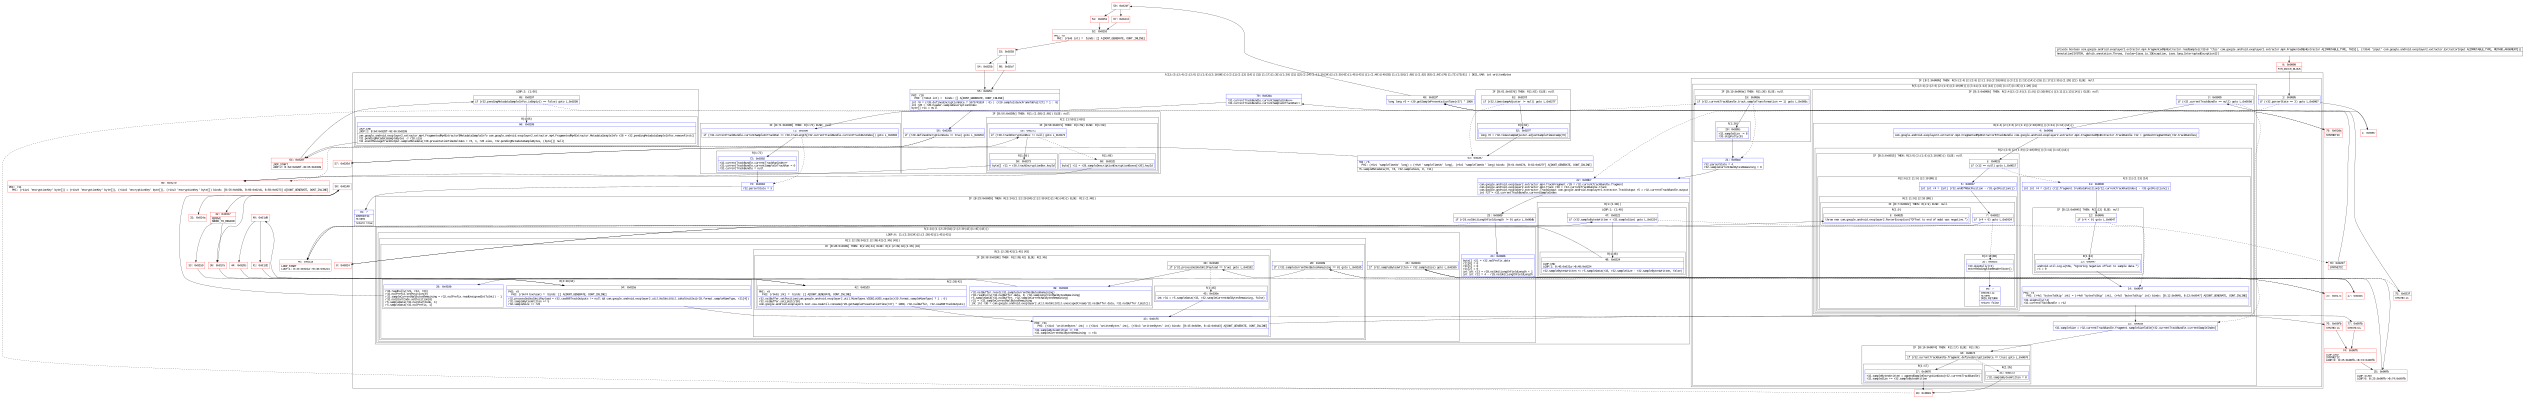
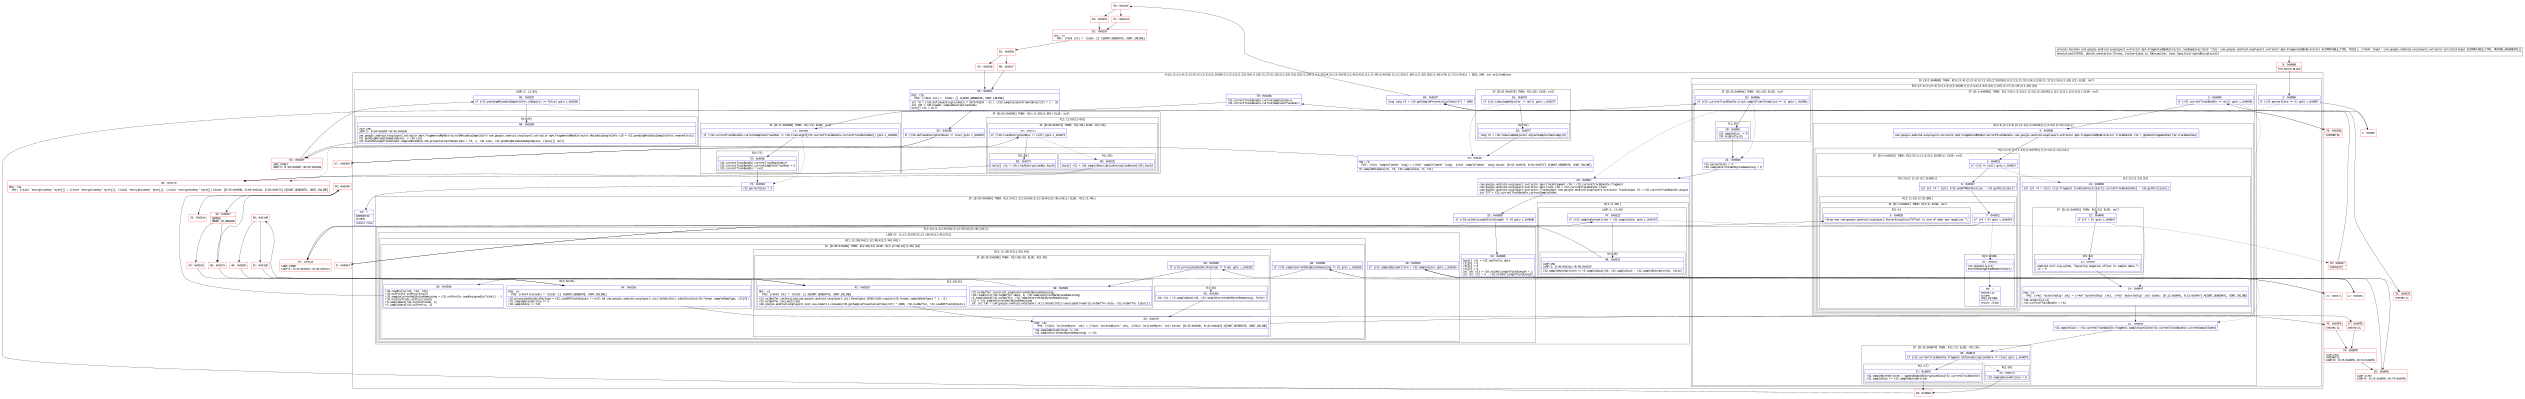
(12, 357) -> (12, 357)
